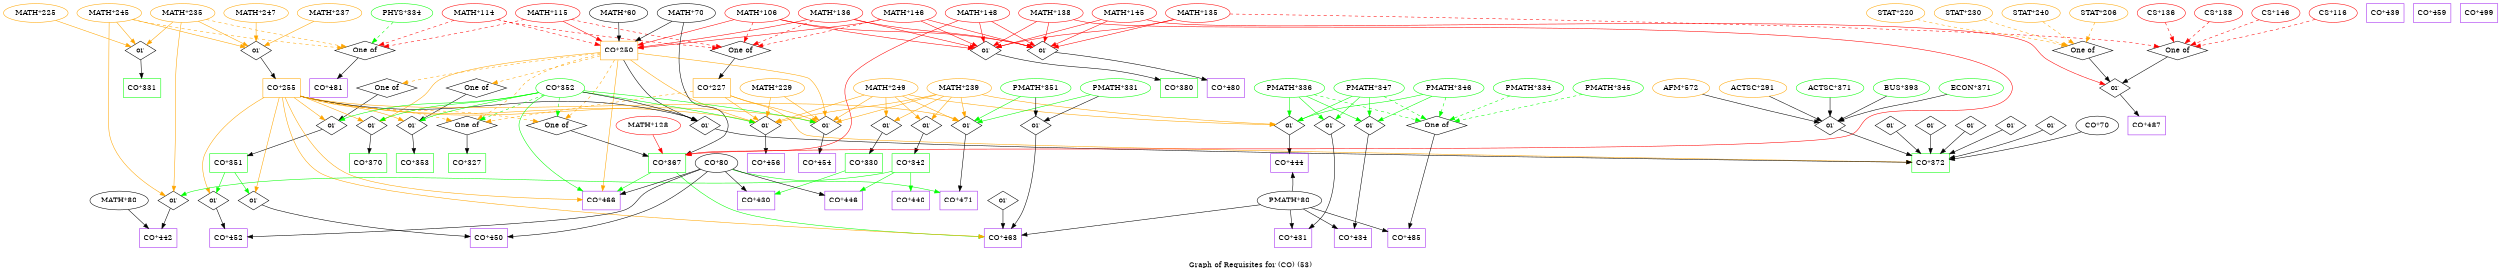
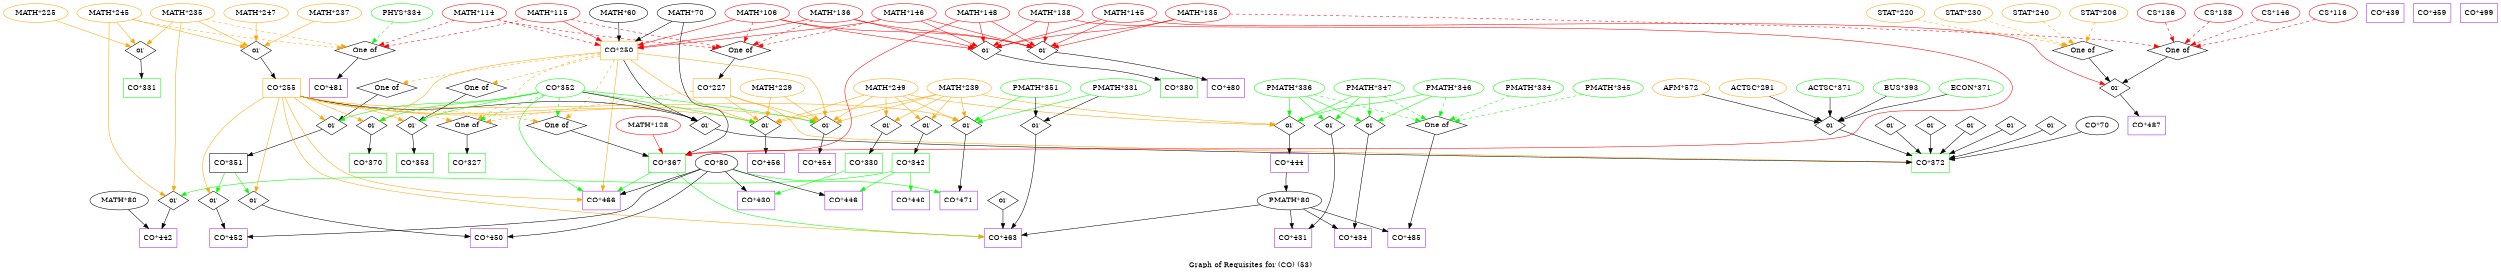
(229, 163) -> (229, 163)
(1293, 184) -> (1286, 179)
